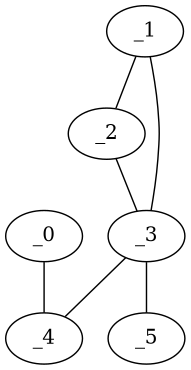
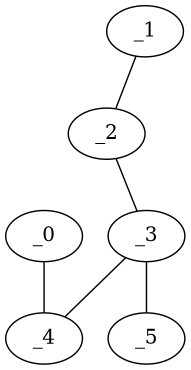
(159, 134) -> none
